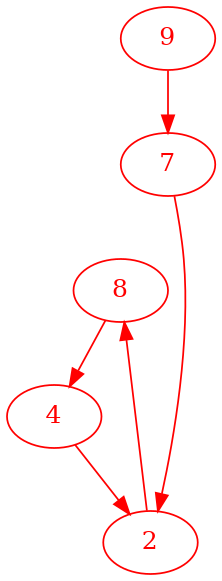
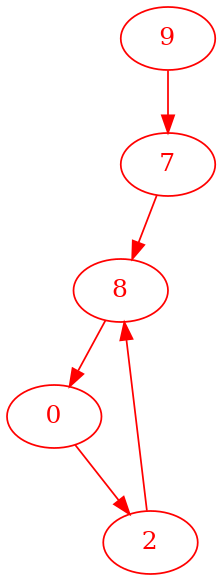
(184, 345) -> (148, 219)
(54, 416) -> (54, 416)
